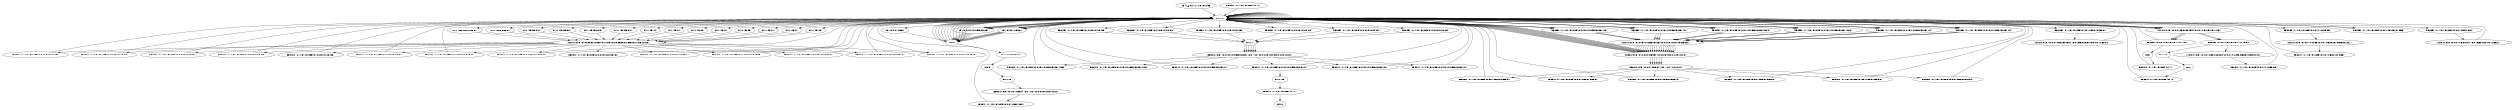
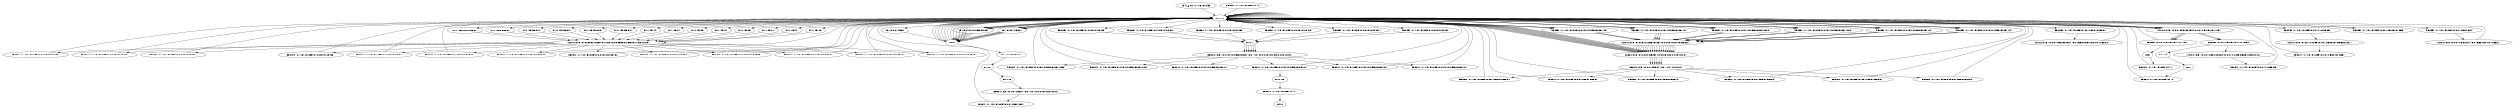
(242, 55) -> none
(987, 67) -> (987, 67)
